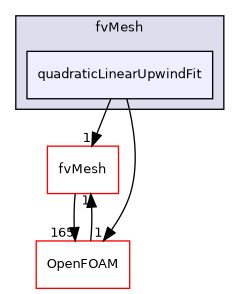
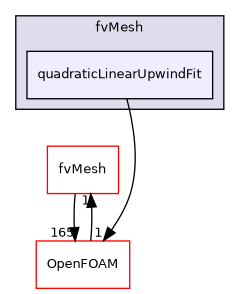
(103, 117) -> none
